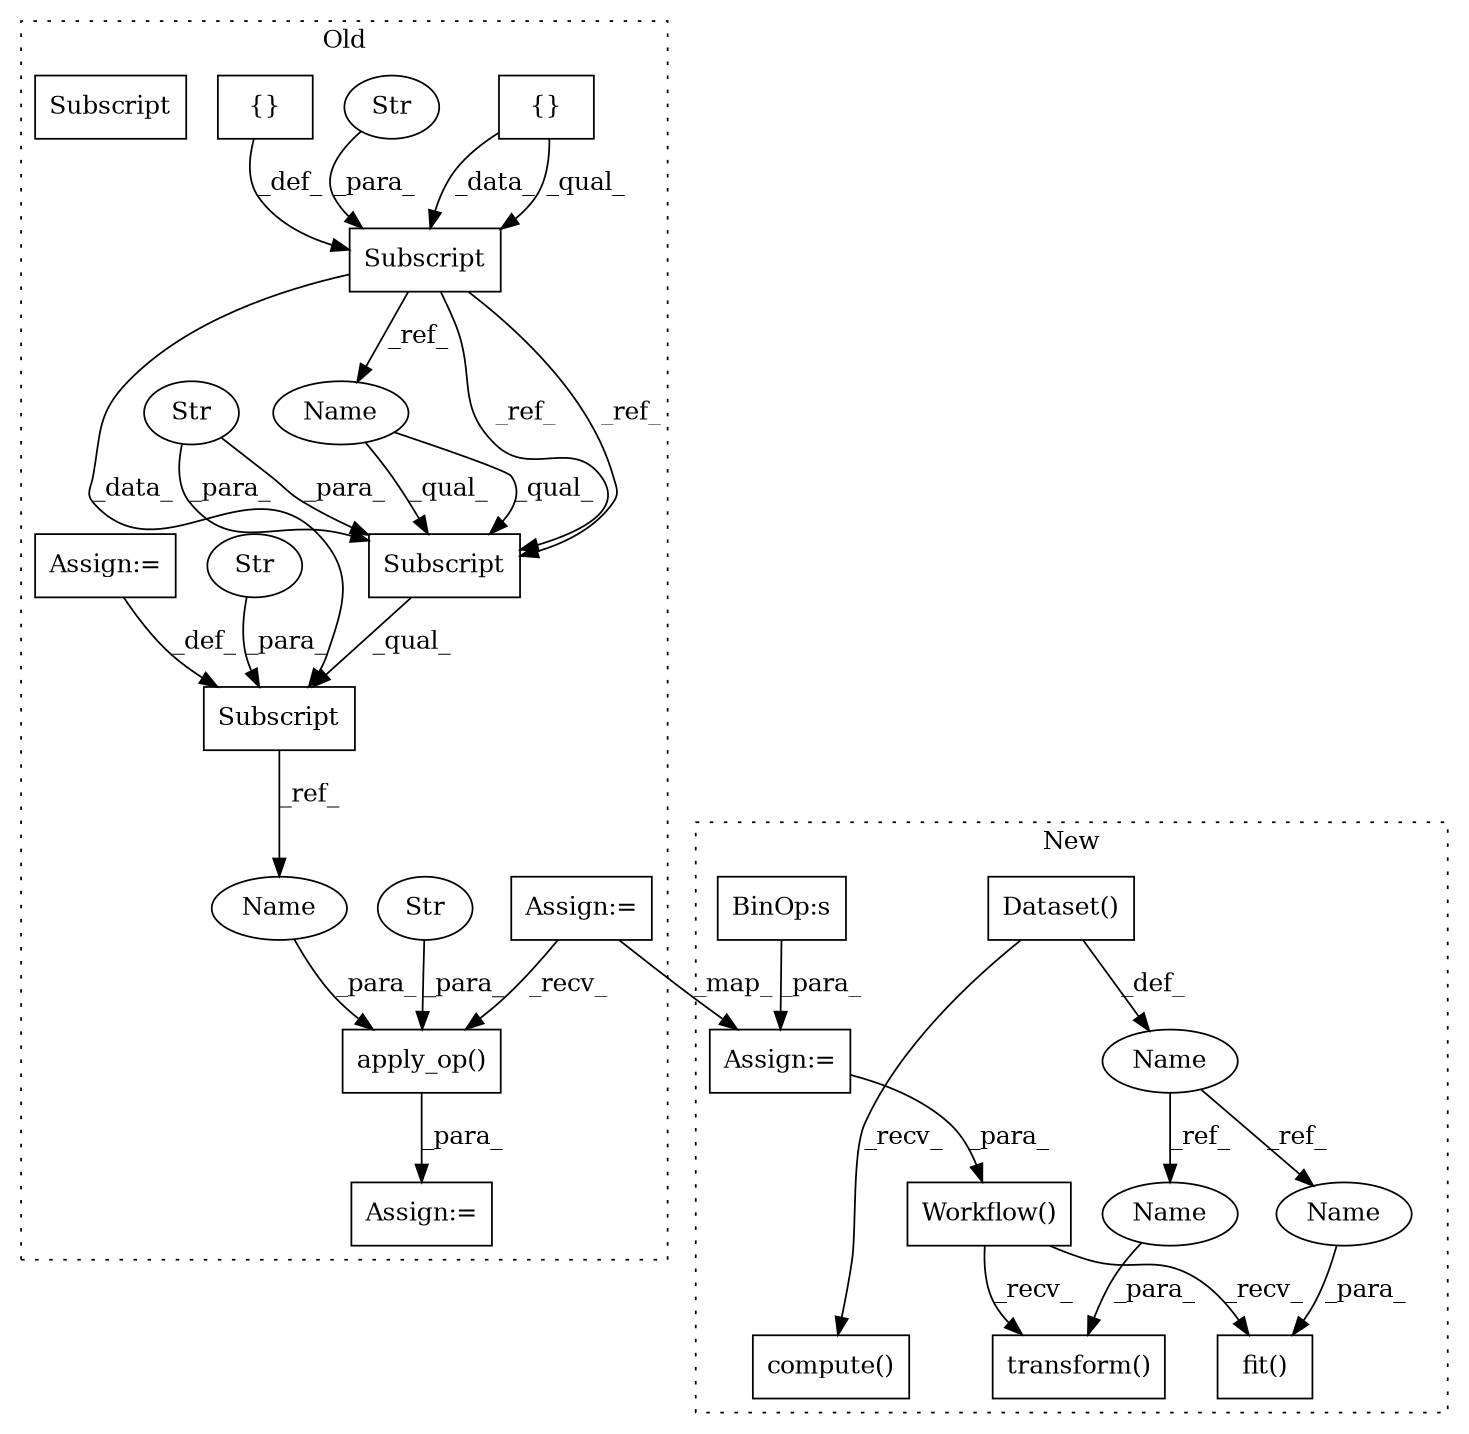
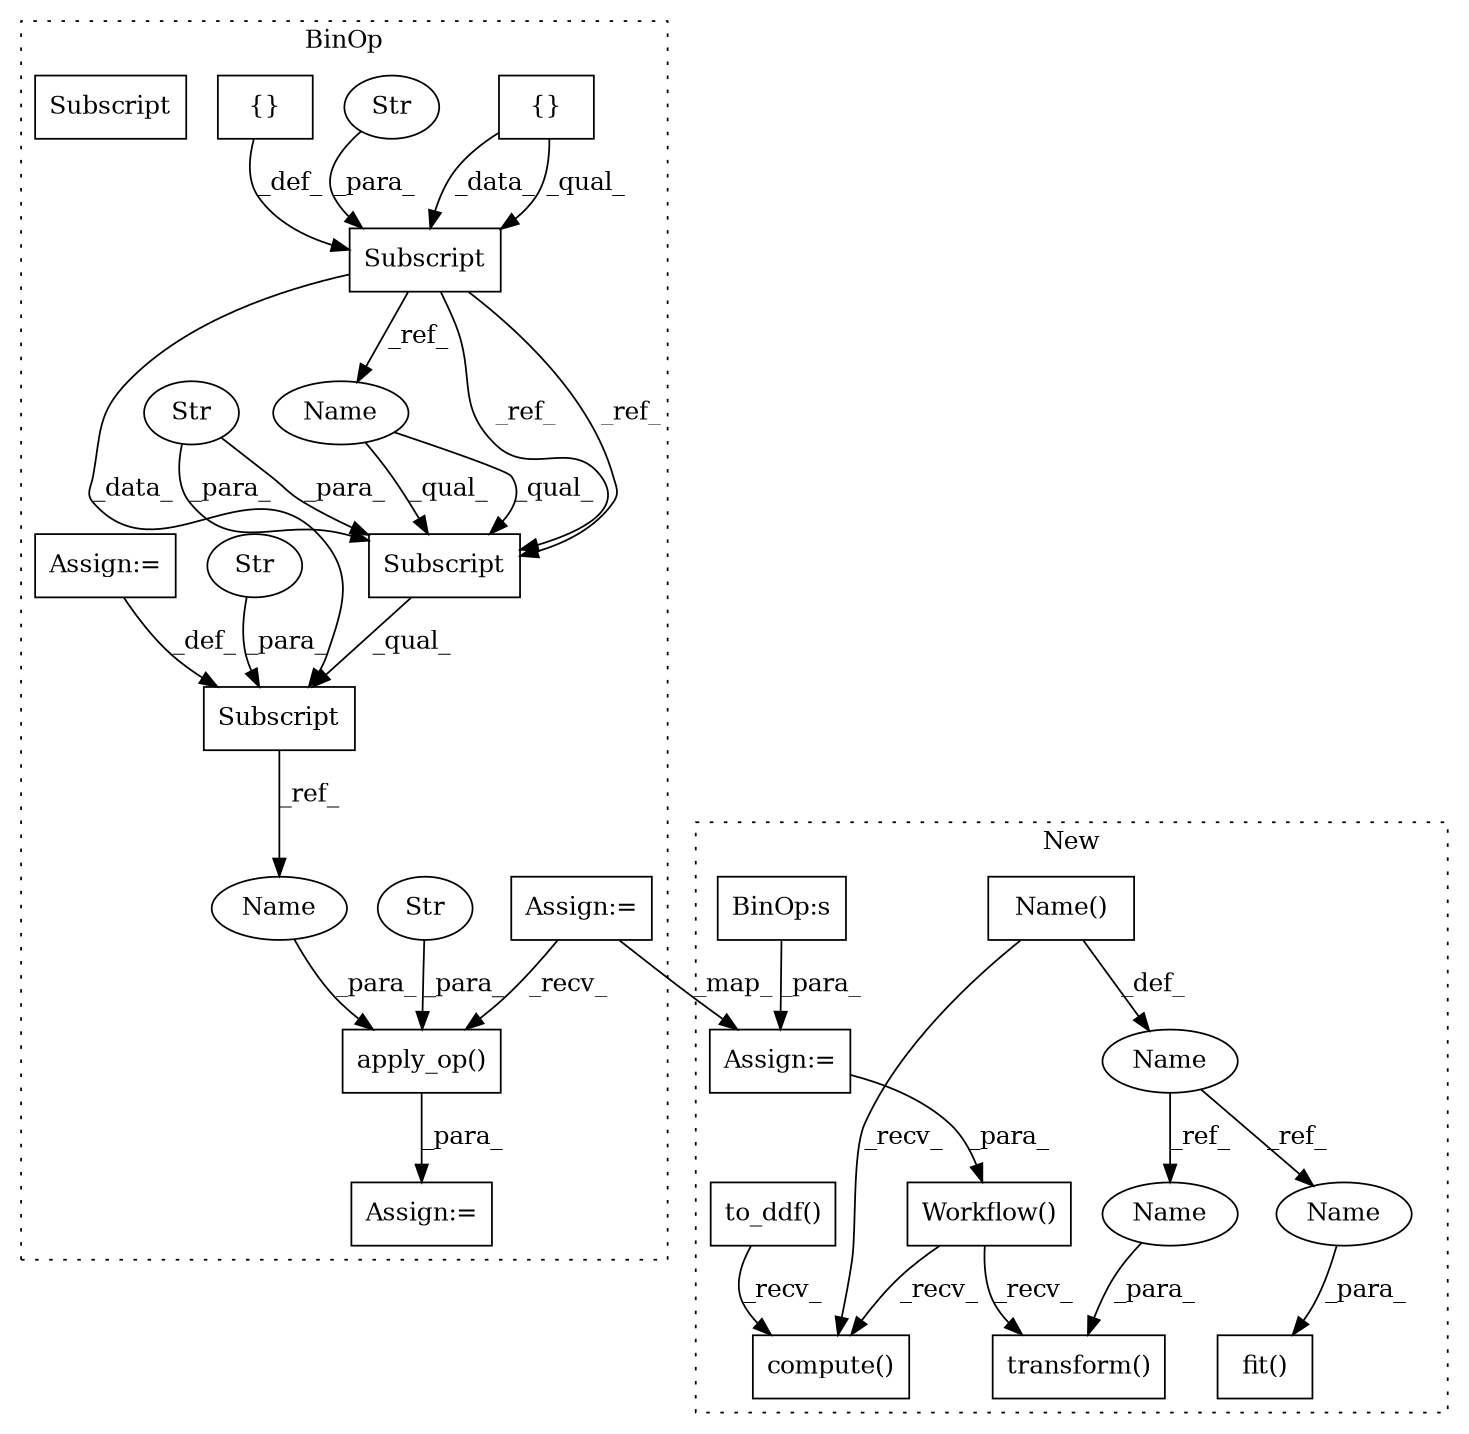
(344, 41) -> (344, 41)
(1061, 908) -> (1061, 908)
none -> (773, 1214)
(1153, 1265) -> (897, 1279)
